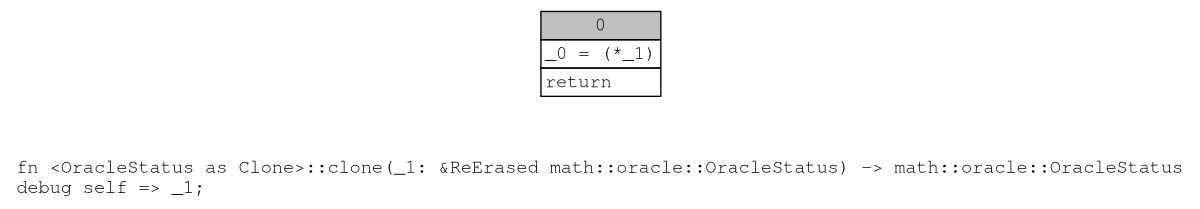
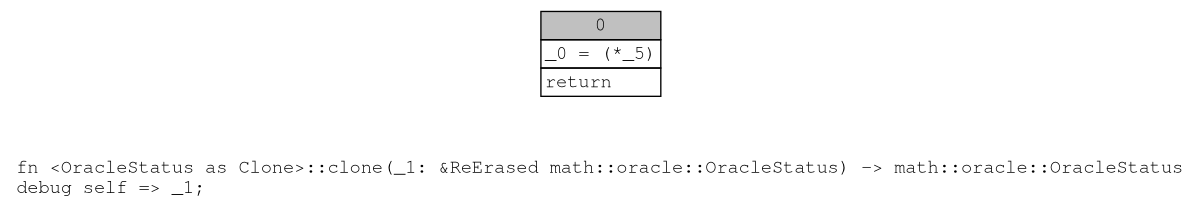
(601, 53) -> (601, 53)
